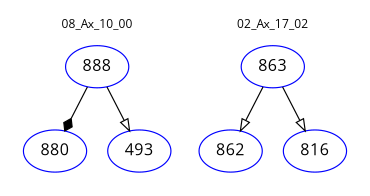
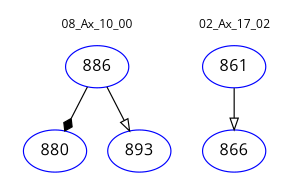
(97, 67) -> (97, 67)
(273, 67) -> (234, 67)
(139, 151) -> (139, 151)
(231, 151) -> none
(315, 151) -> (234, 151)
